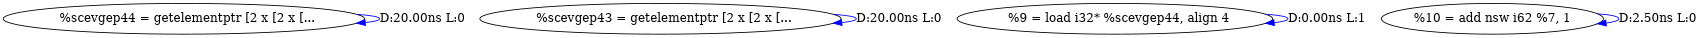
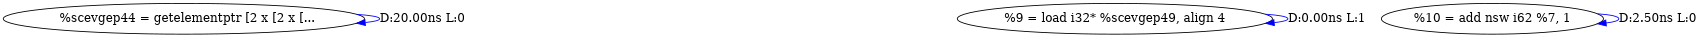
(660, 19) -> none
(1115, 19) -> (1115, 19)
